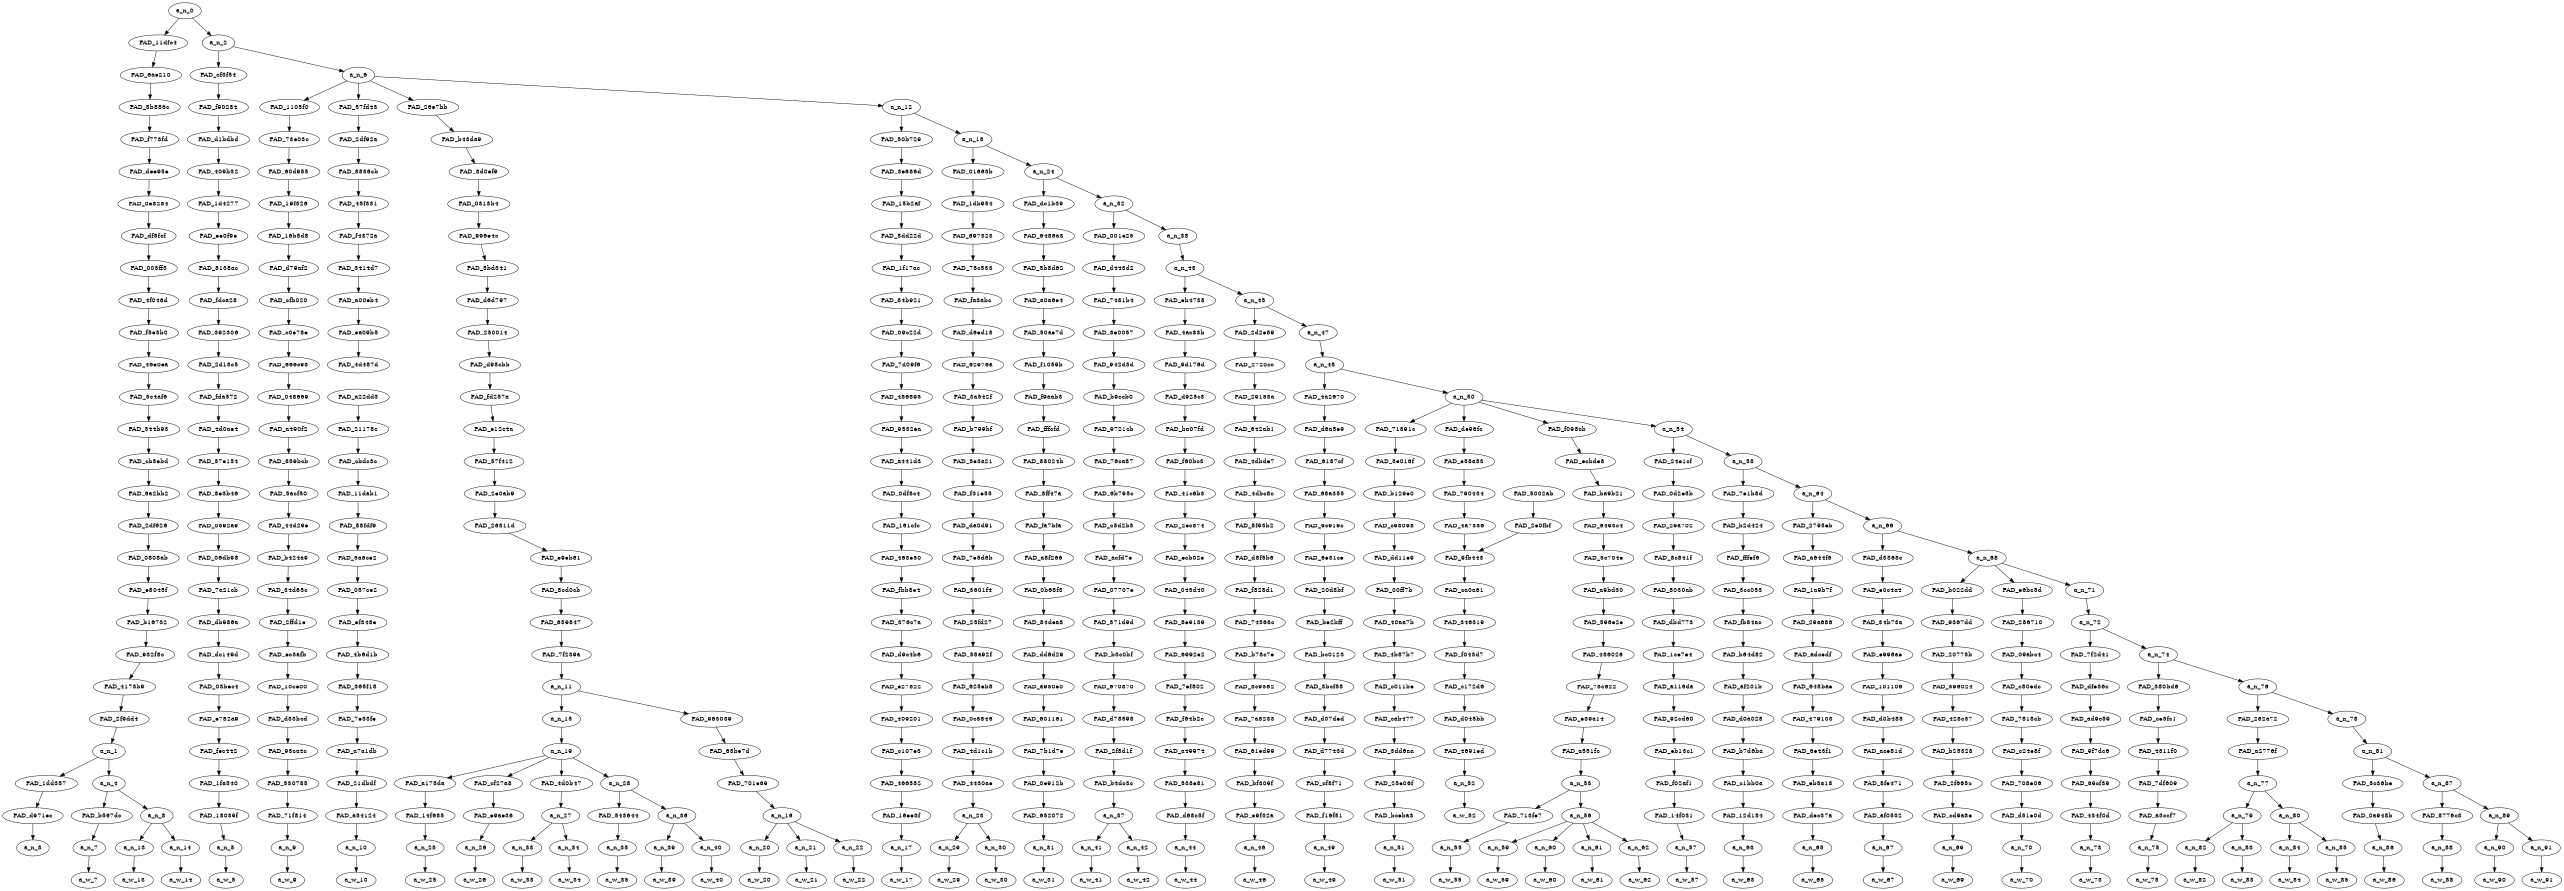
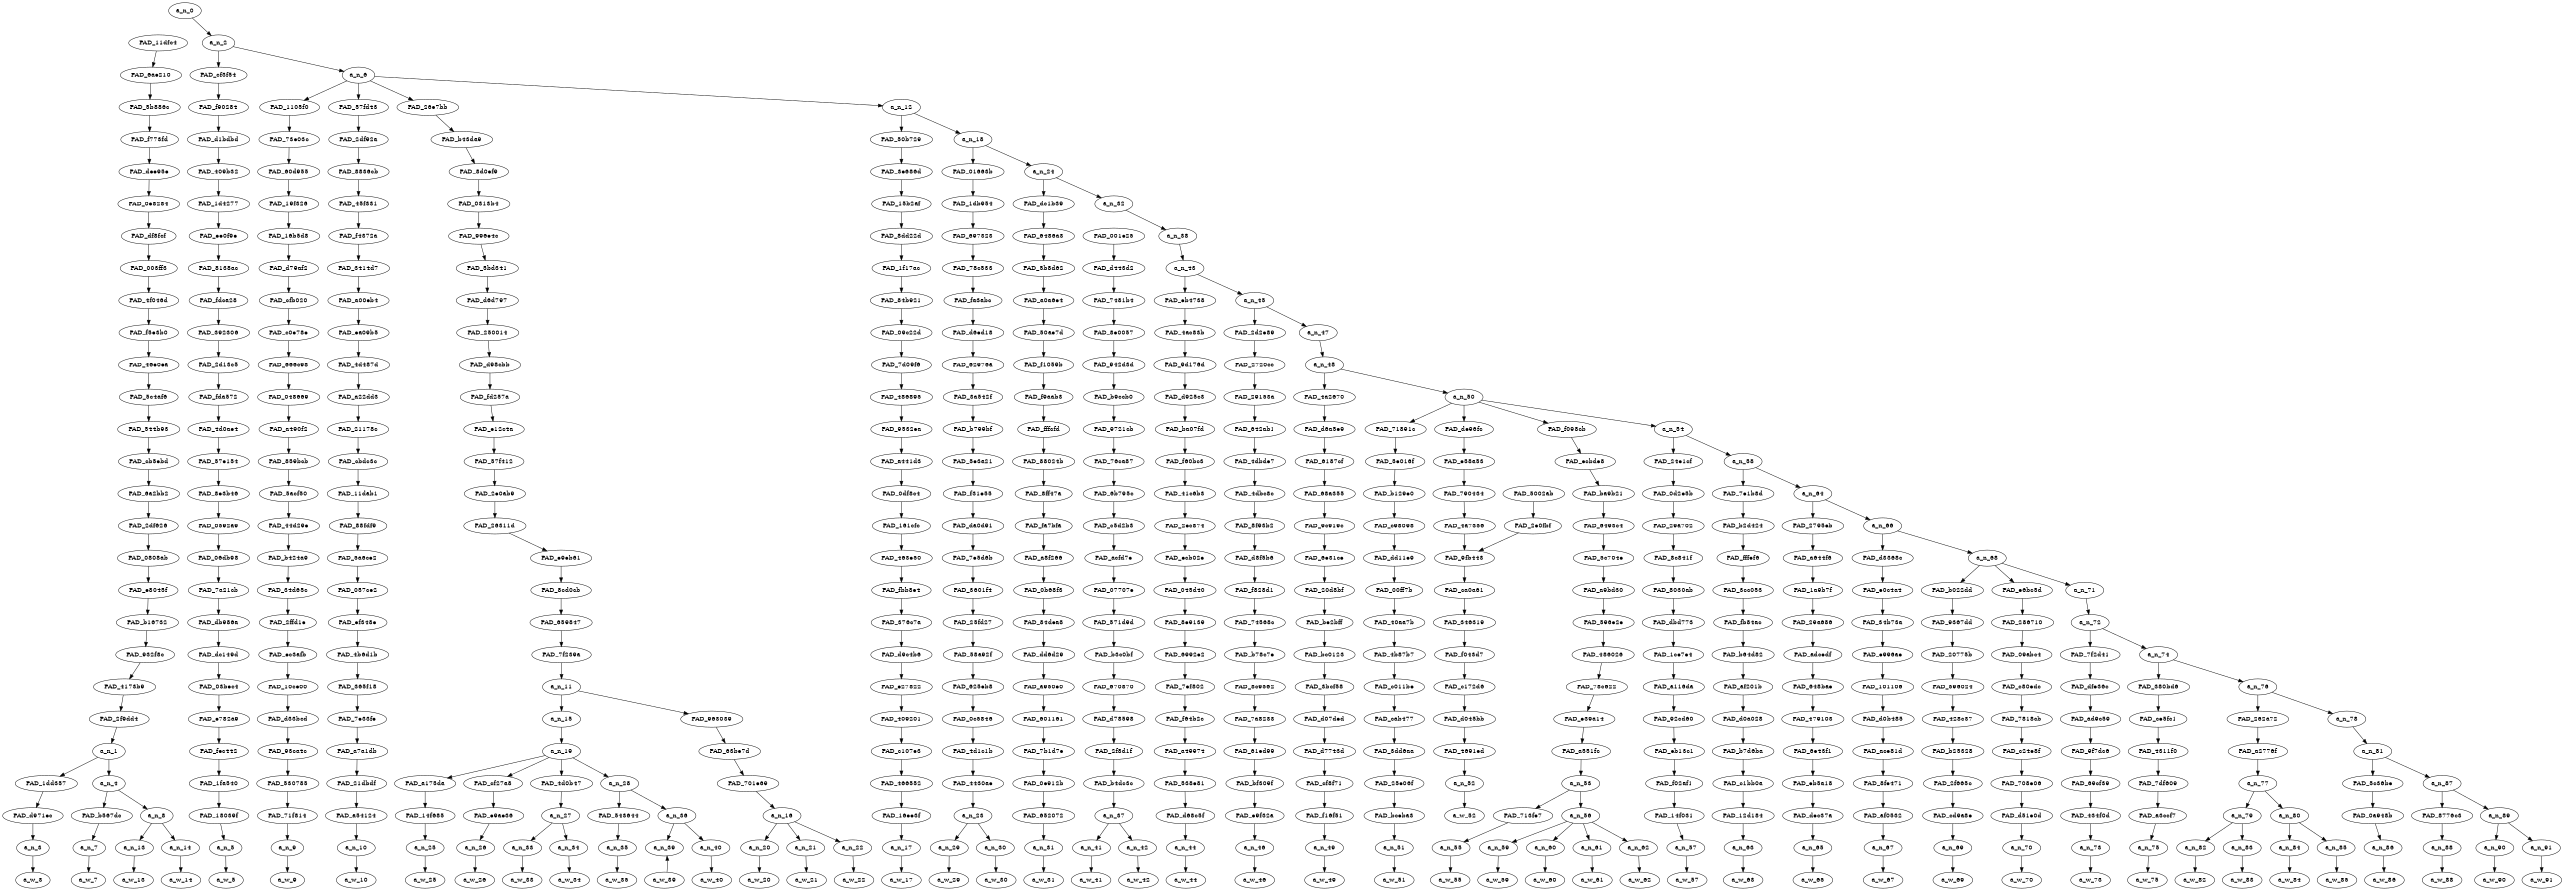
(173, 25) -> none
(1114, 218) -> none
none -> (358, 379)
(661, 862) -> (667, 866)
none -> (33, 880)
